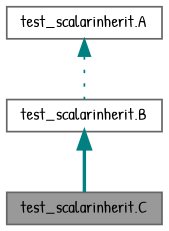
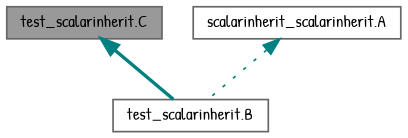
(84, 23) -> (297, 23)
(84, 171) -> (144, 75)
